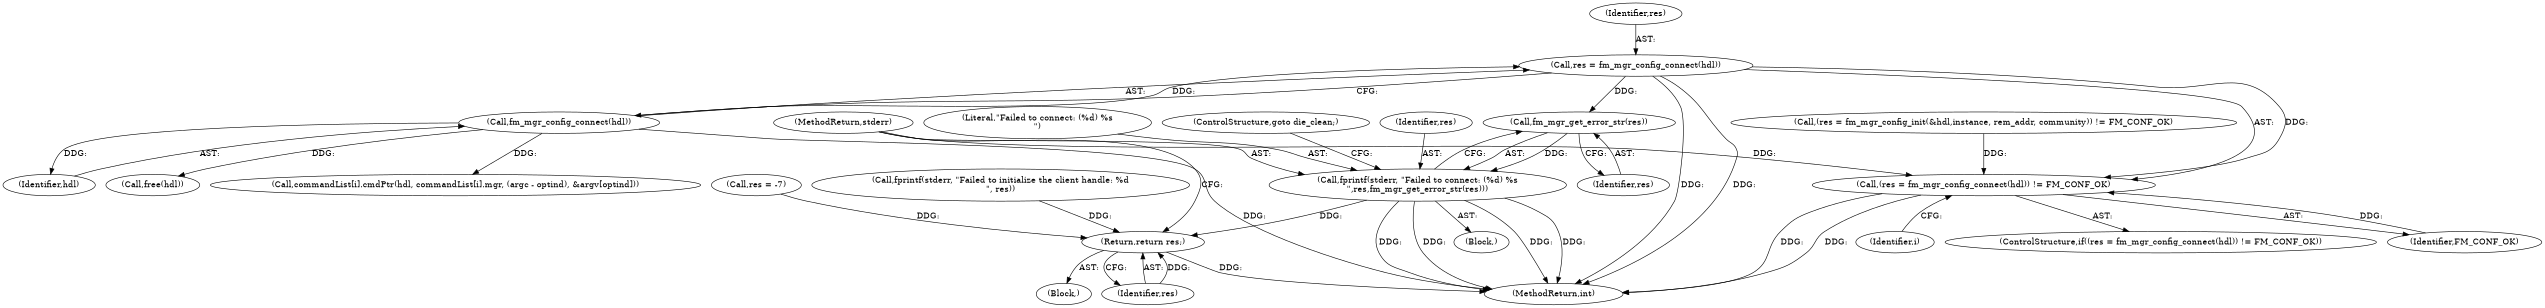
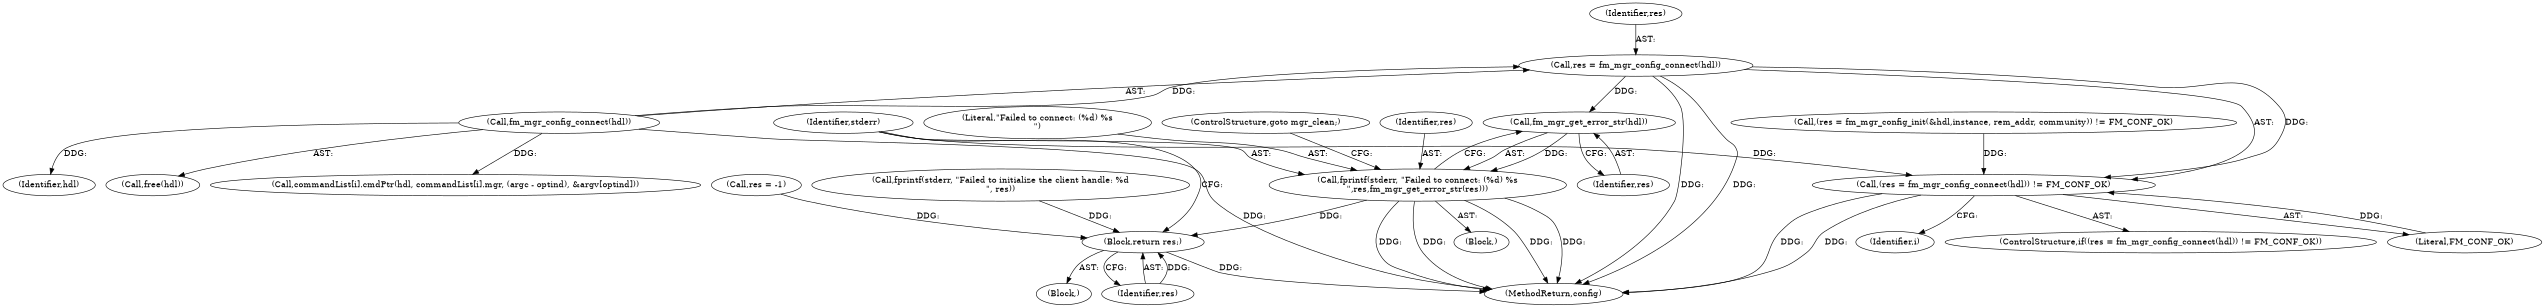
(1074, 100) -> none
(843, 123) -> (843, 123)
(1266, 123) -> (1266, 123)
(1579, 123) -> (1579, 123)
(265, 142) -> none
(325, 154) -> (325, 154)
(756, 185) -> (756, 185)
(1921, 211) -> (1951, 216)
(1143, 242) -> (1143, 242)
(2465, 242) -> (2465, 242)
(1554, 294) -> (1554, 294)
